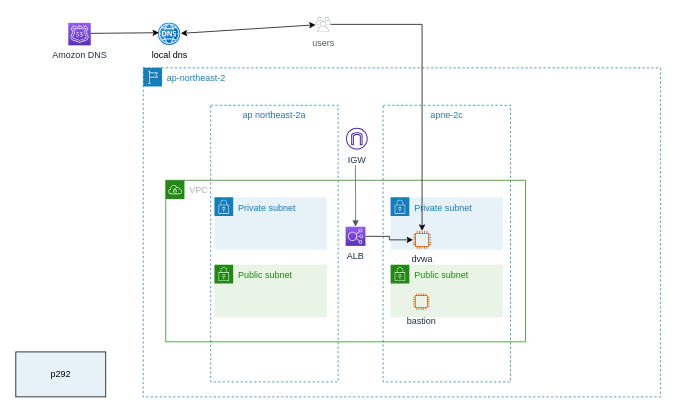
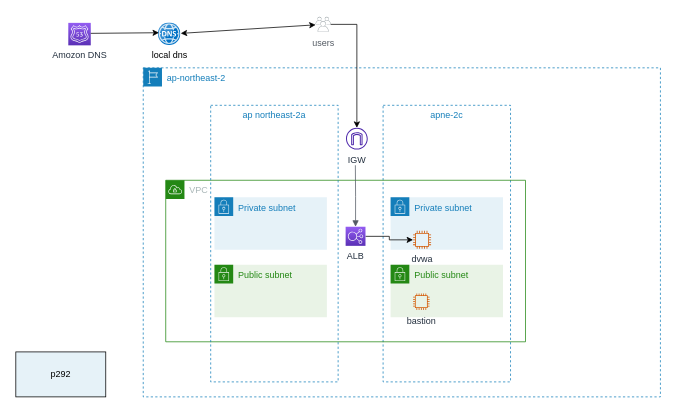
(390, 24) -> (357, 24)
